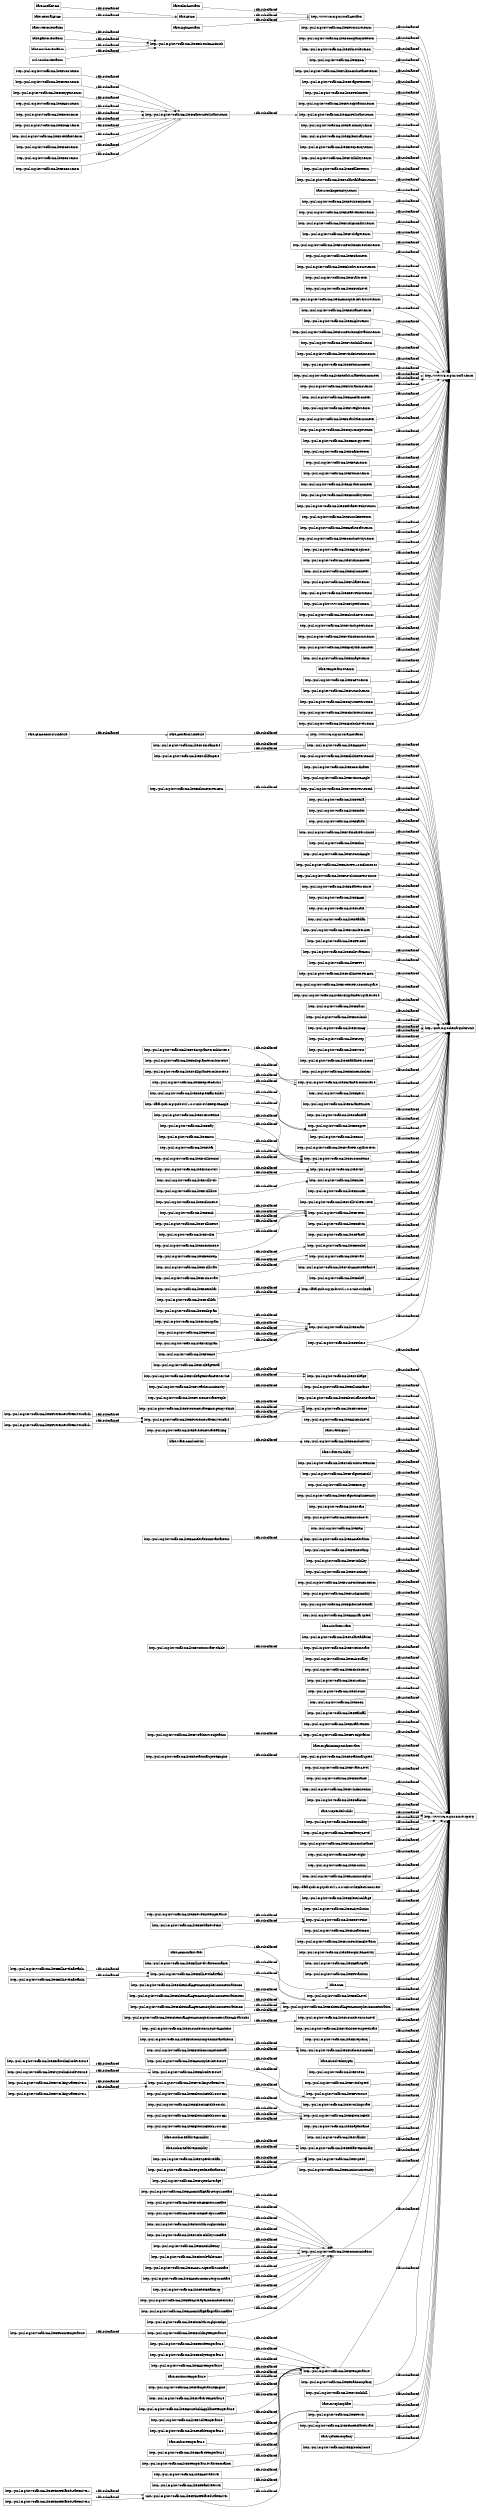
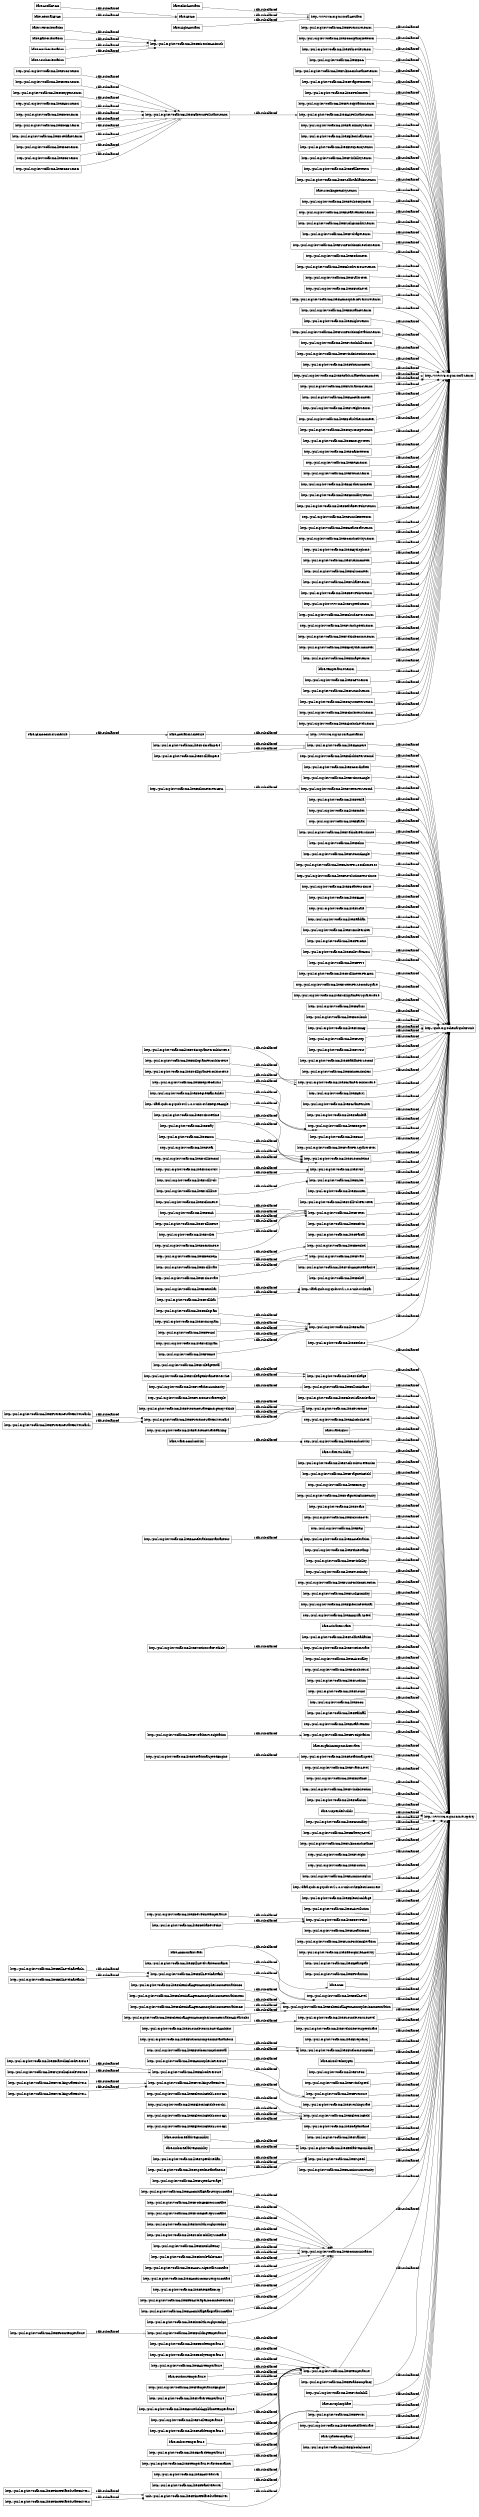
(48, 61) -> (48, 61)
